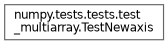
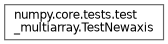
(84, 22) -> (84, 22)
